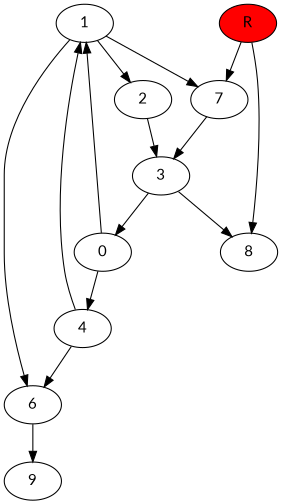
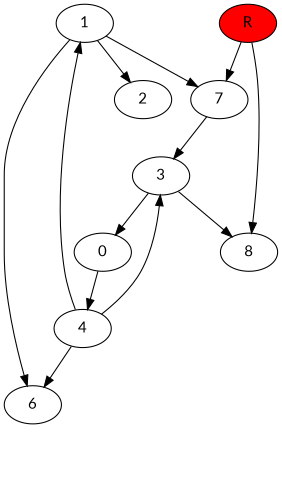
(151, 132) -> (143, 267)
(94, 143) -> none
(33, 481) -> none
